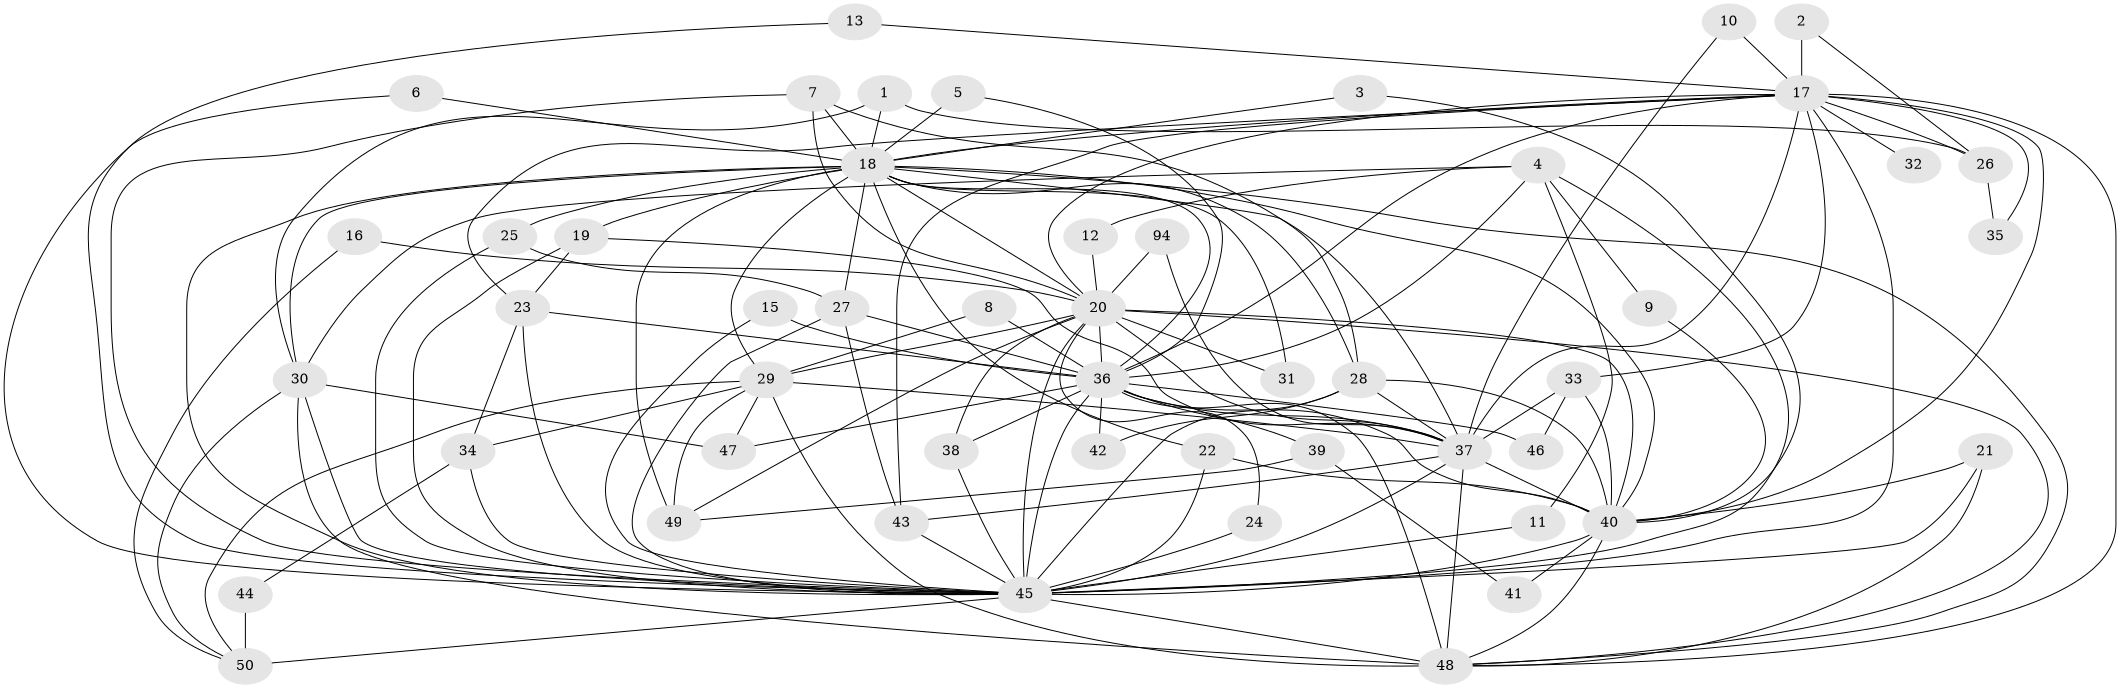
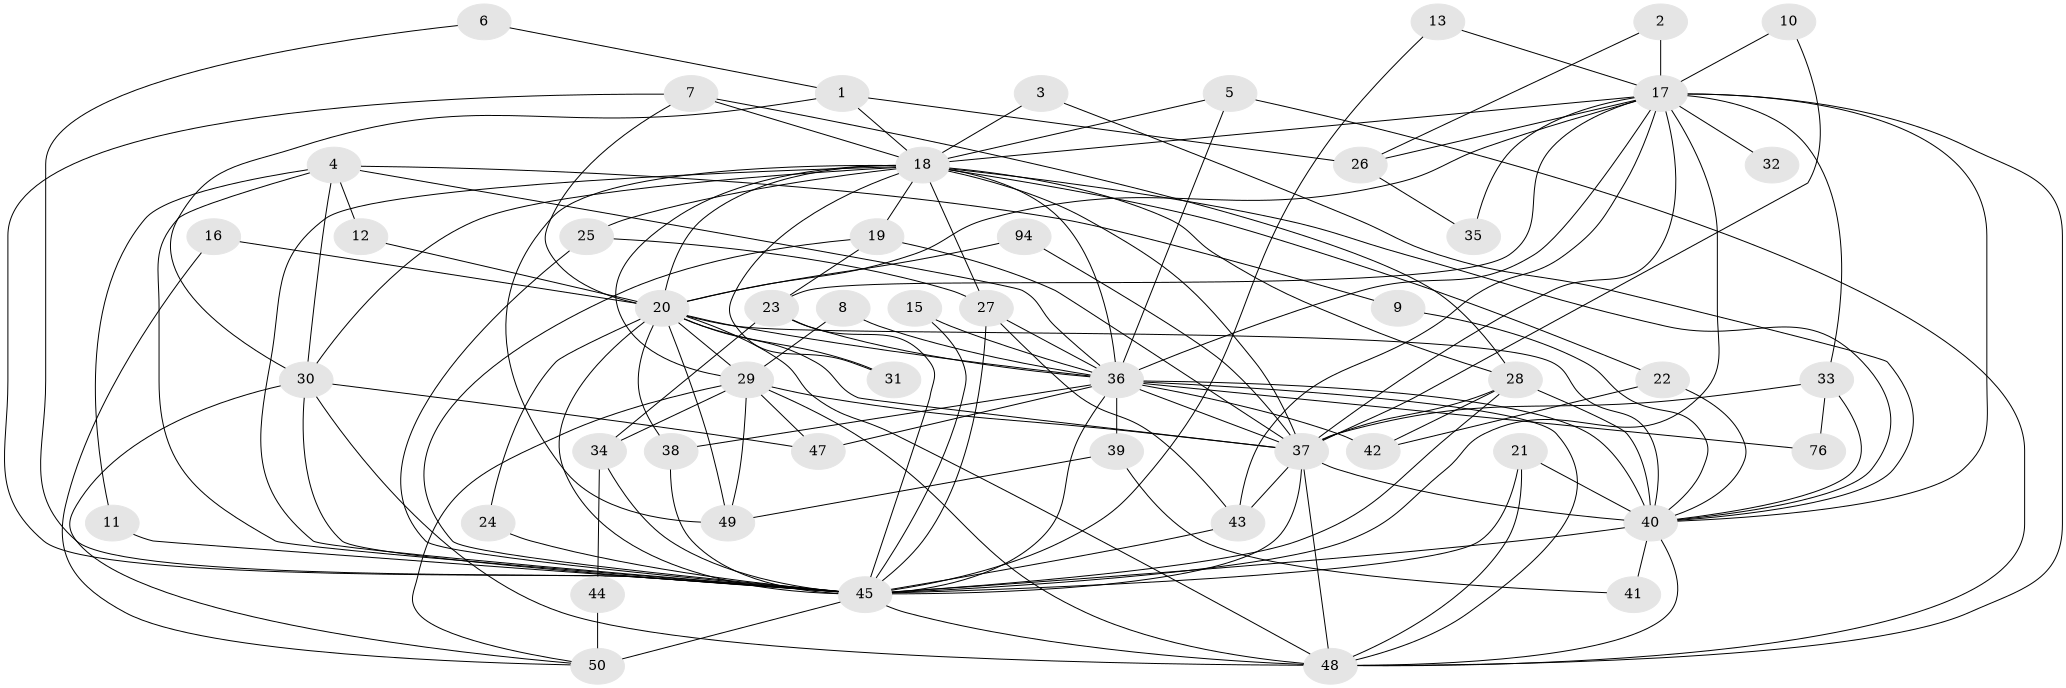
(682, 135) -> (663, 58)
(1857, 280) -> (2007, 410)
(1536, 451) -> (1819, 451)
(1153, 552) -> (1482, 424)
